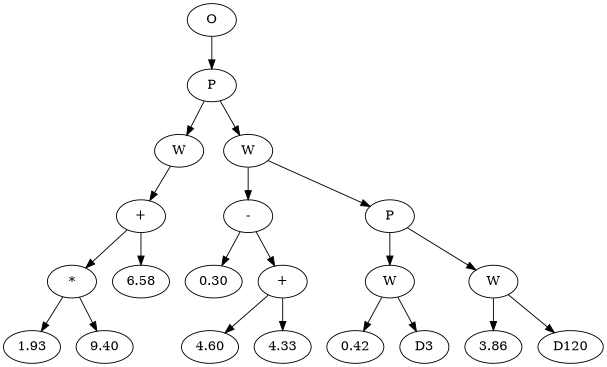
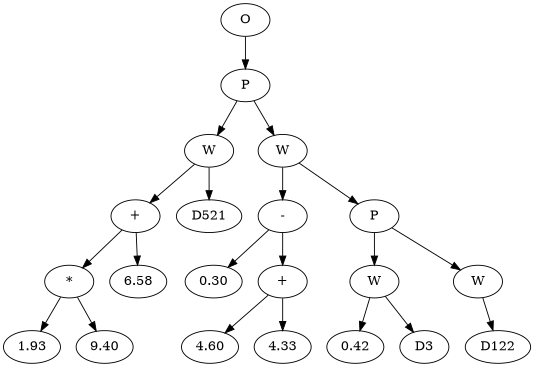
none -> (209, 216)
(493, 347) -> none
(571, 347) -> (498, 347)
